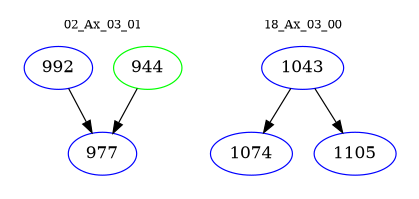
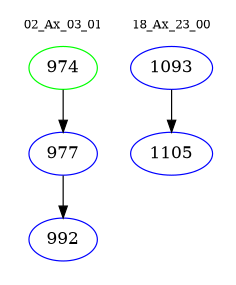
(303, 26) -> (172, 26)
(148, 68) -> (63, 68)
(303, 68) -> (172, 68)
(77, 105) -> (63, 191)
(251, 154) -> none
